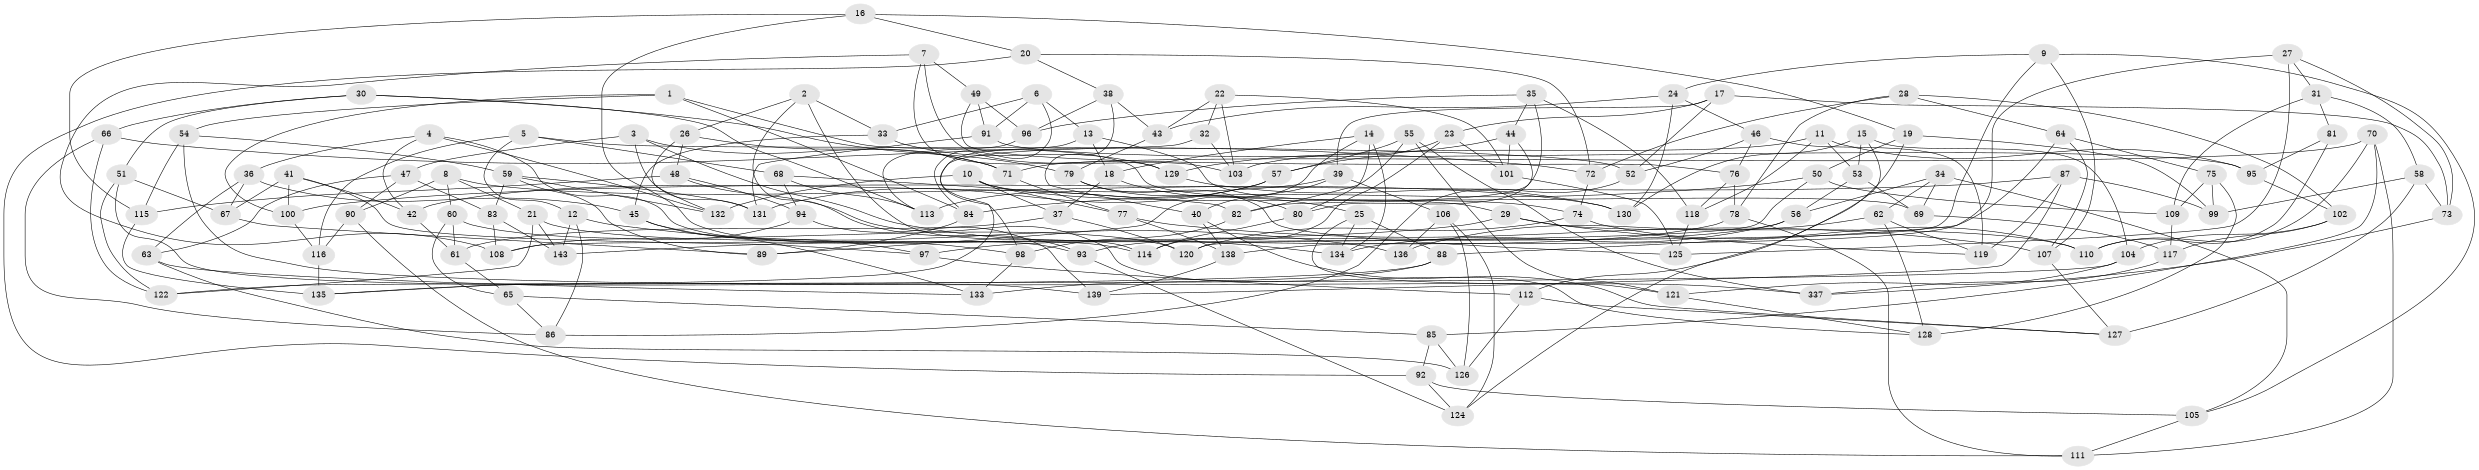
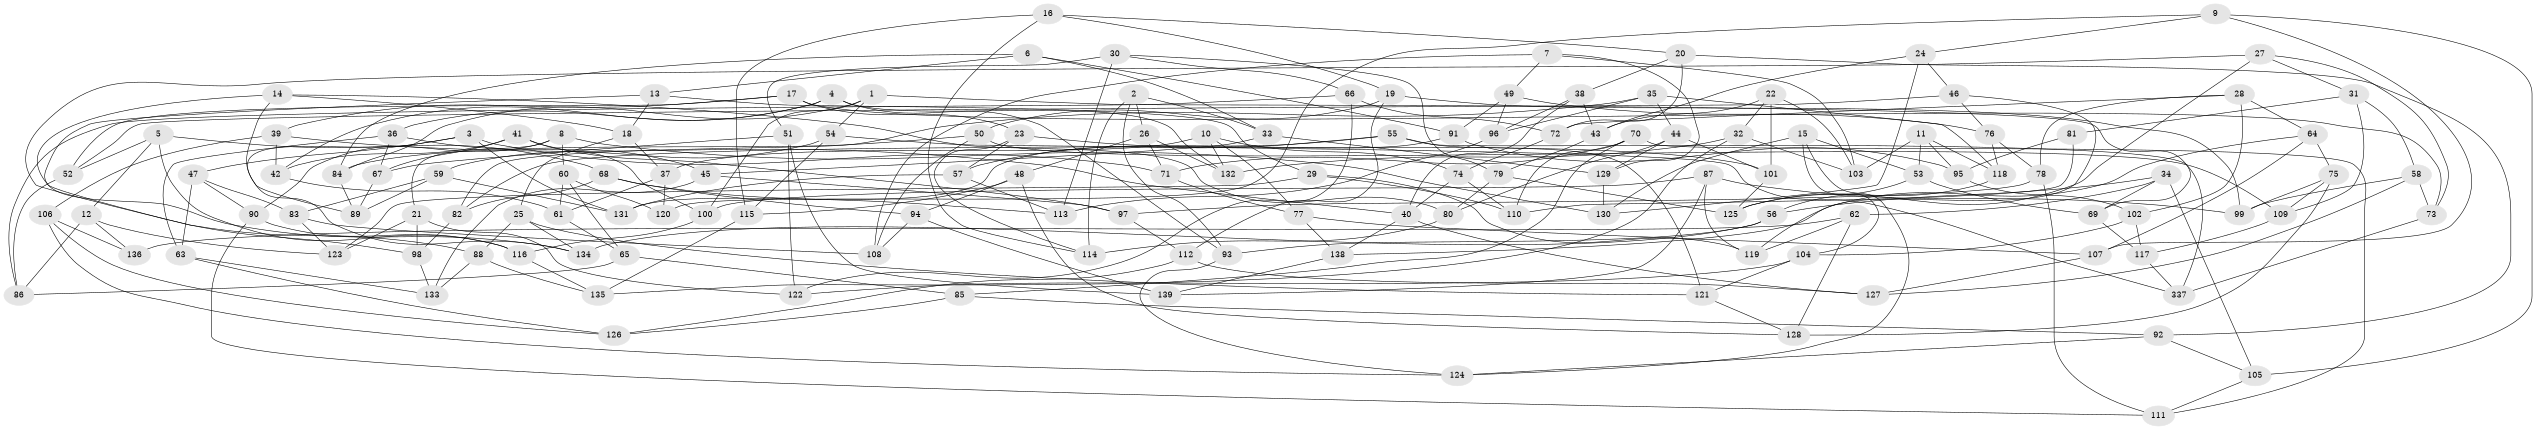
(612, 195) -> (1484, 157)
(1371, 229) -> (1431, 196)
(561, 255) -> (335, 255)
